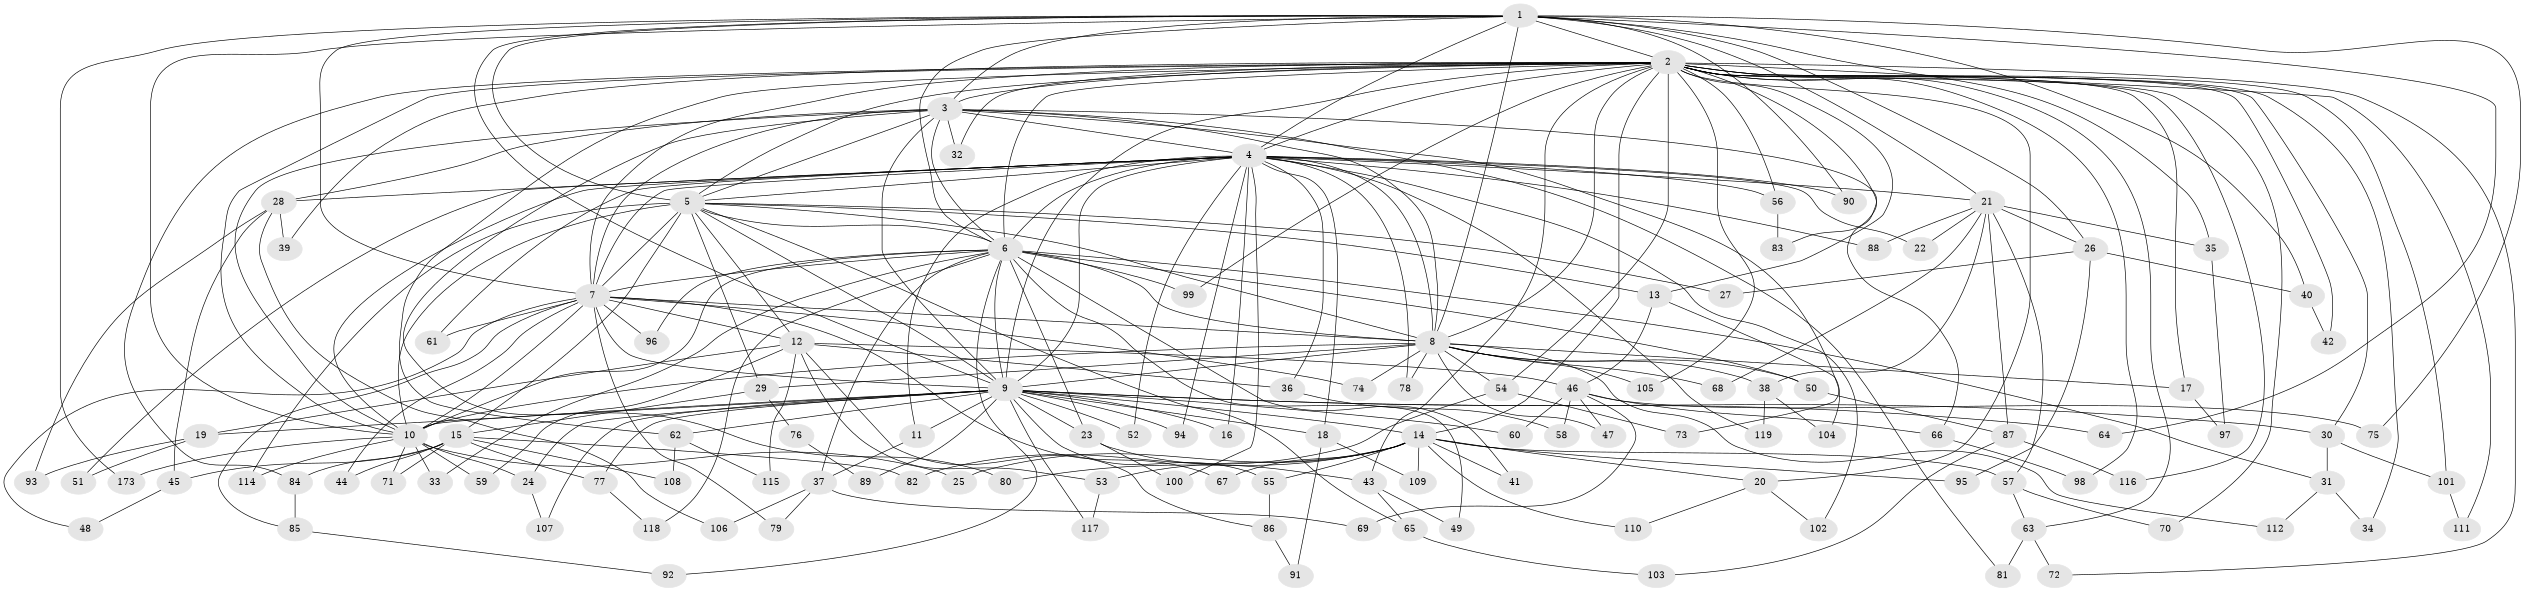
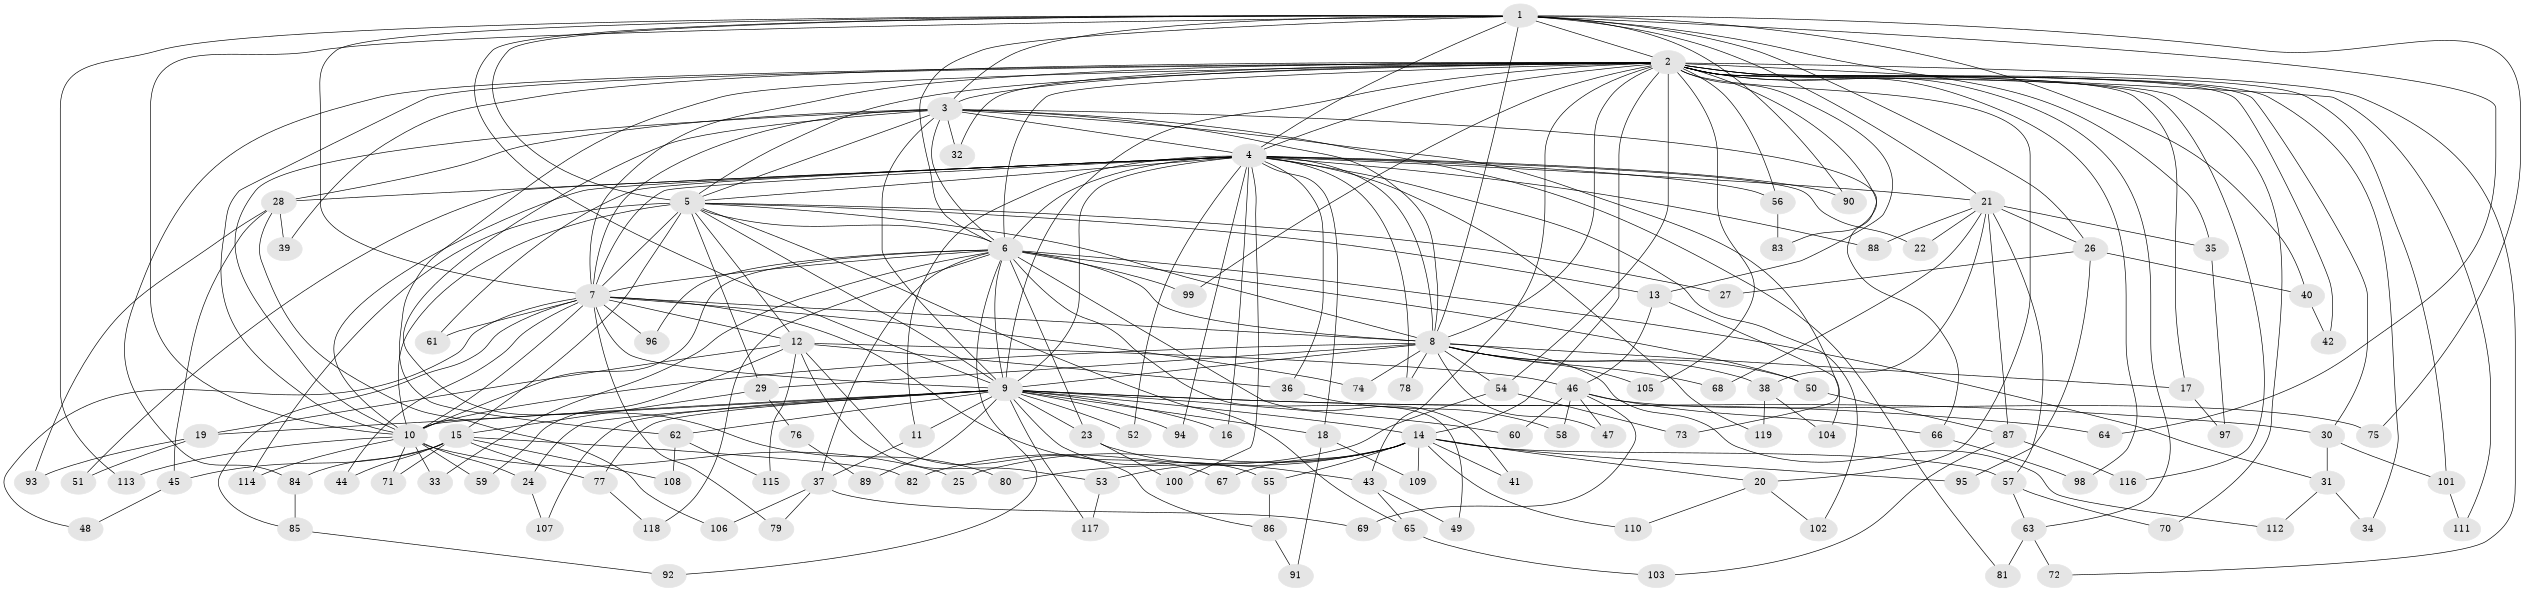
(126, 483) -> (126, 483)
